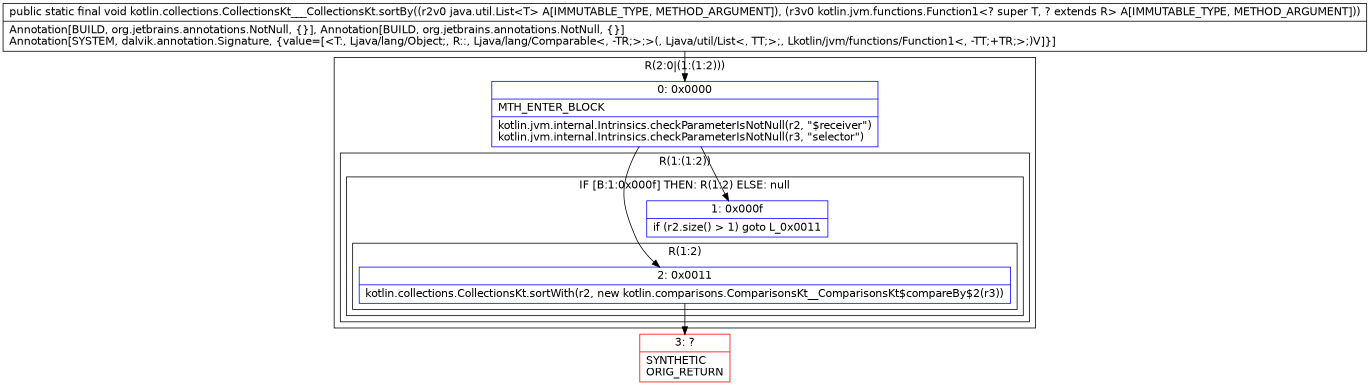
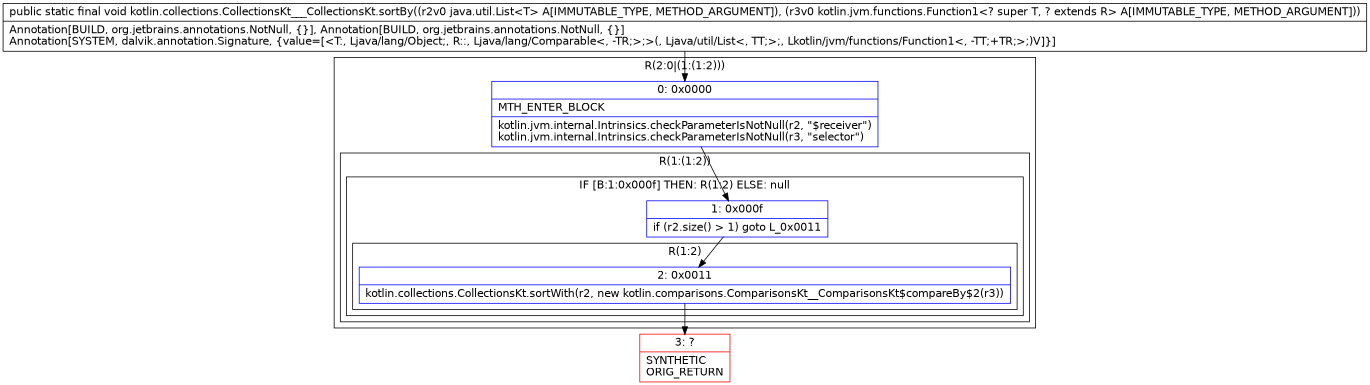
(625, 207) -> (714, 249)
